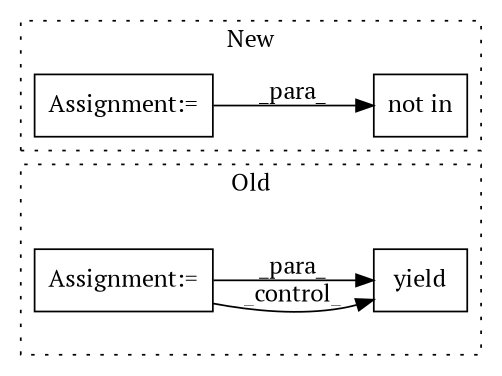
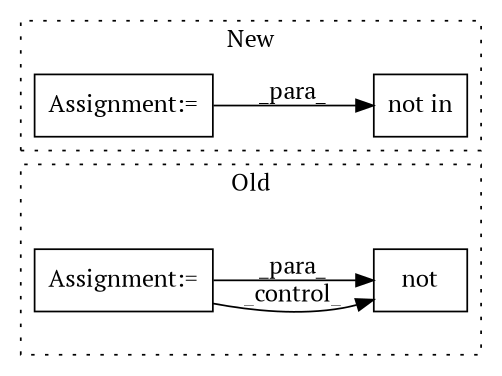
(421, 280) -> (421, 280)
